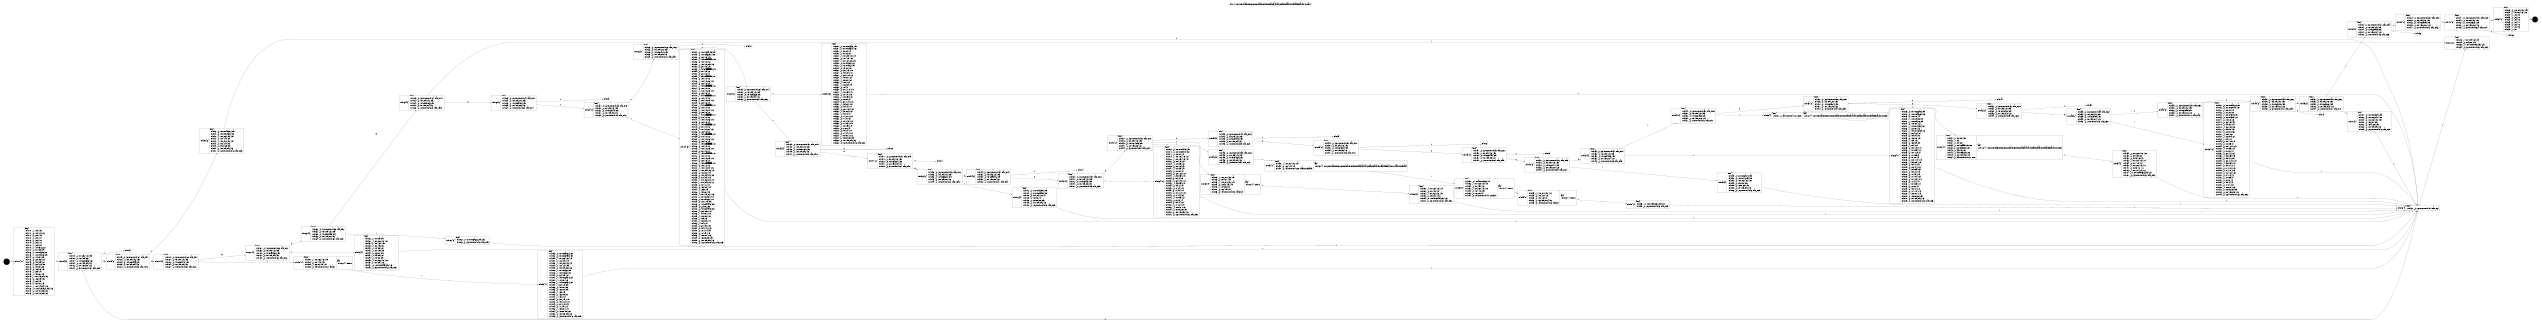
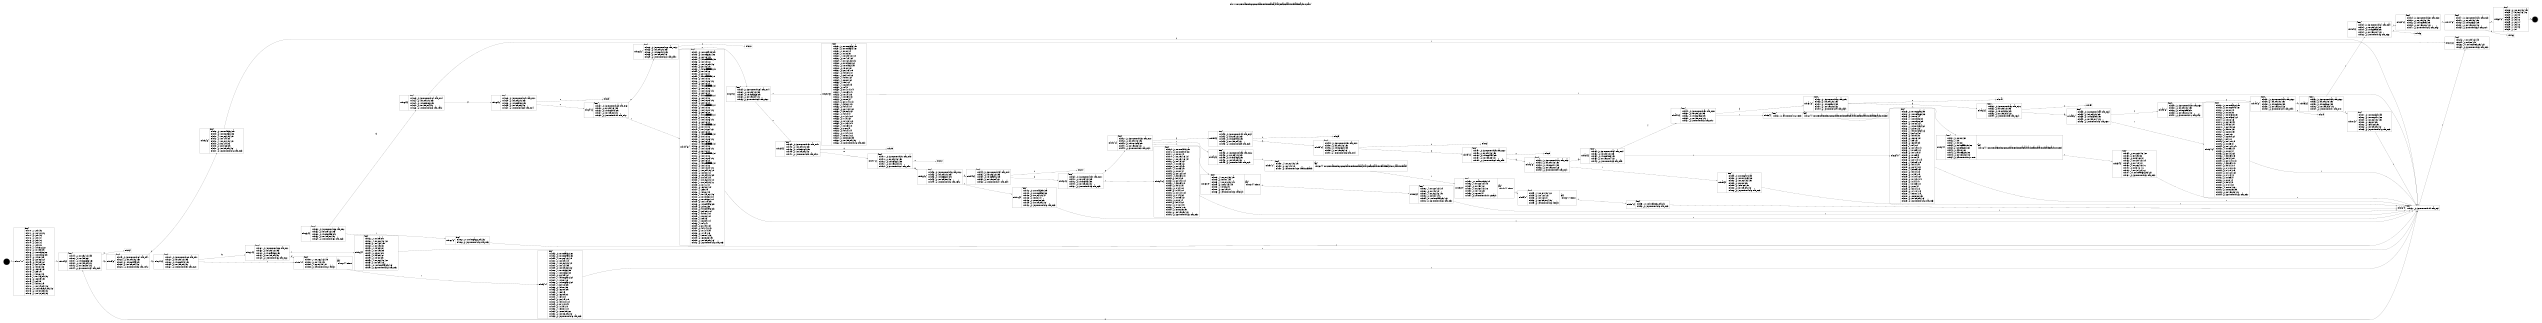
(2491, 21) -> (2492, 22)
(295, 243) -> (291, 257)
